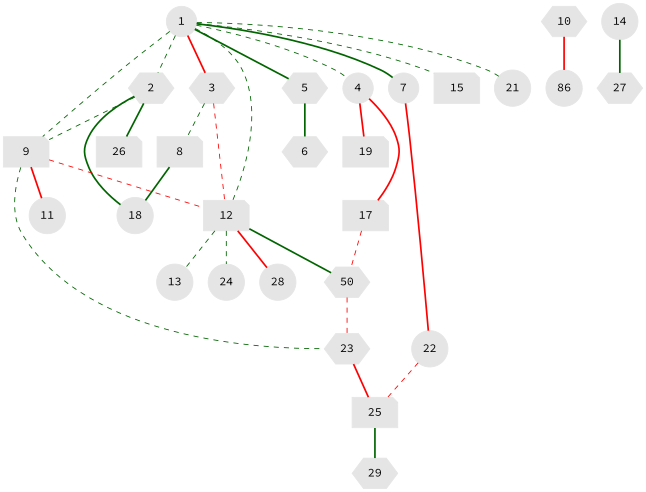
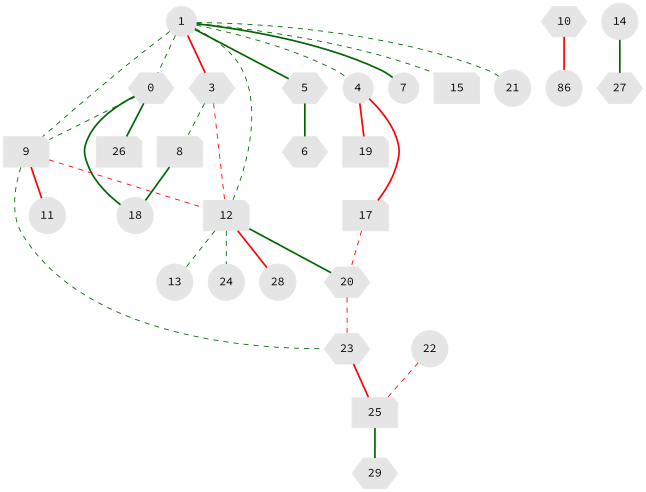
(151, 88) -> (151, 88)
(418, 217) -> none
(347, 282) -> (347, 282)
